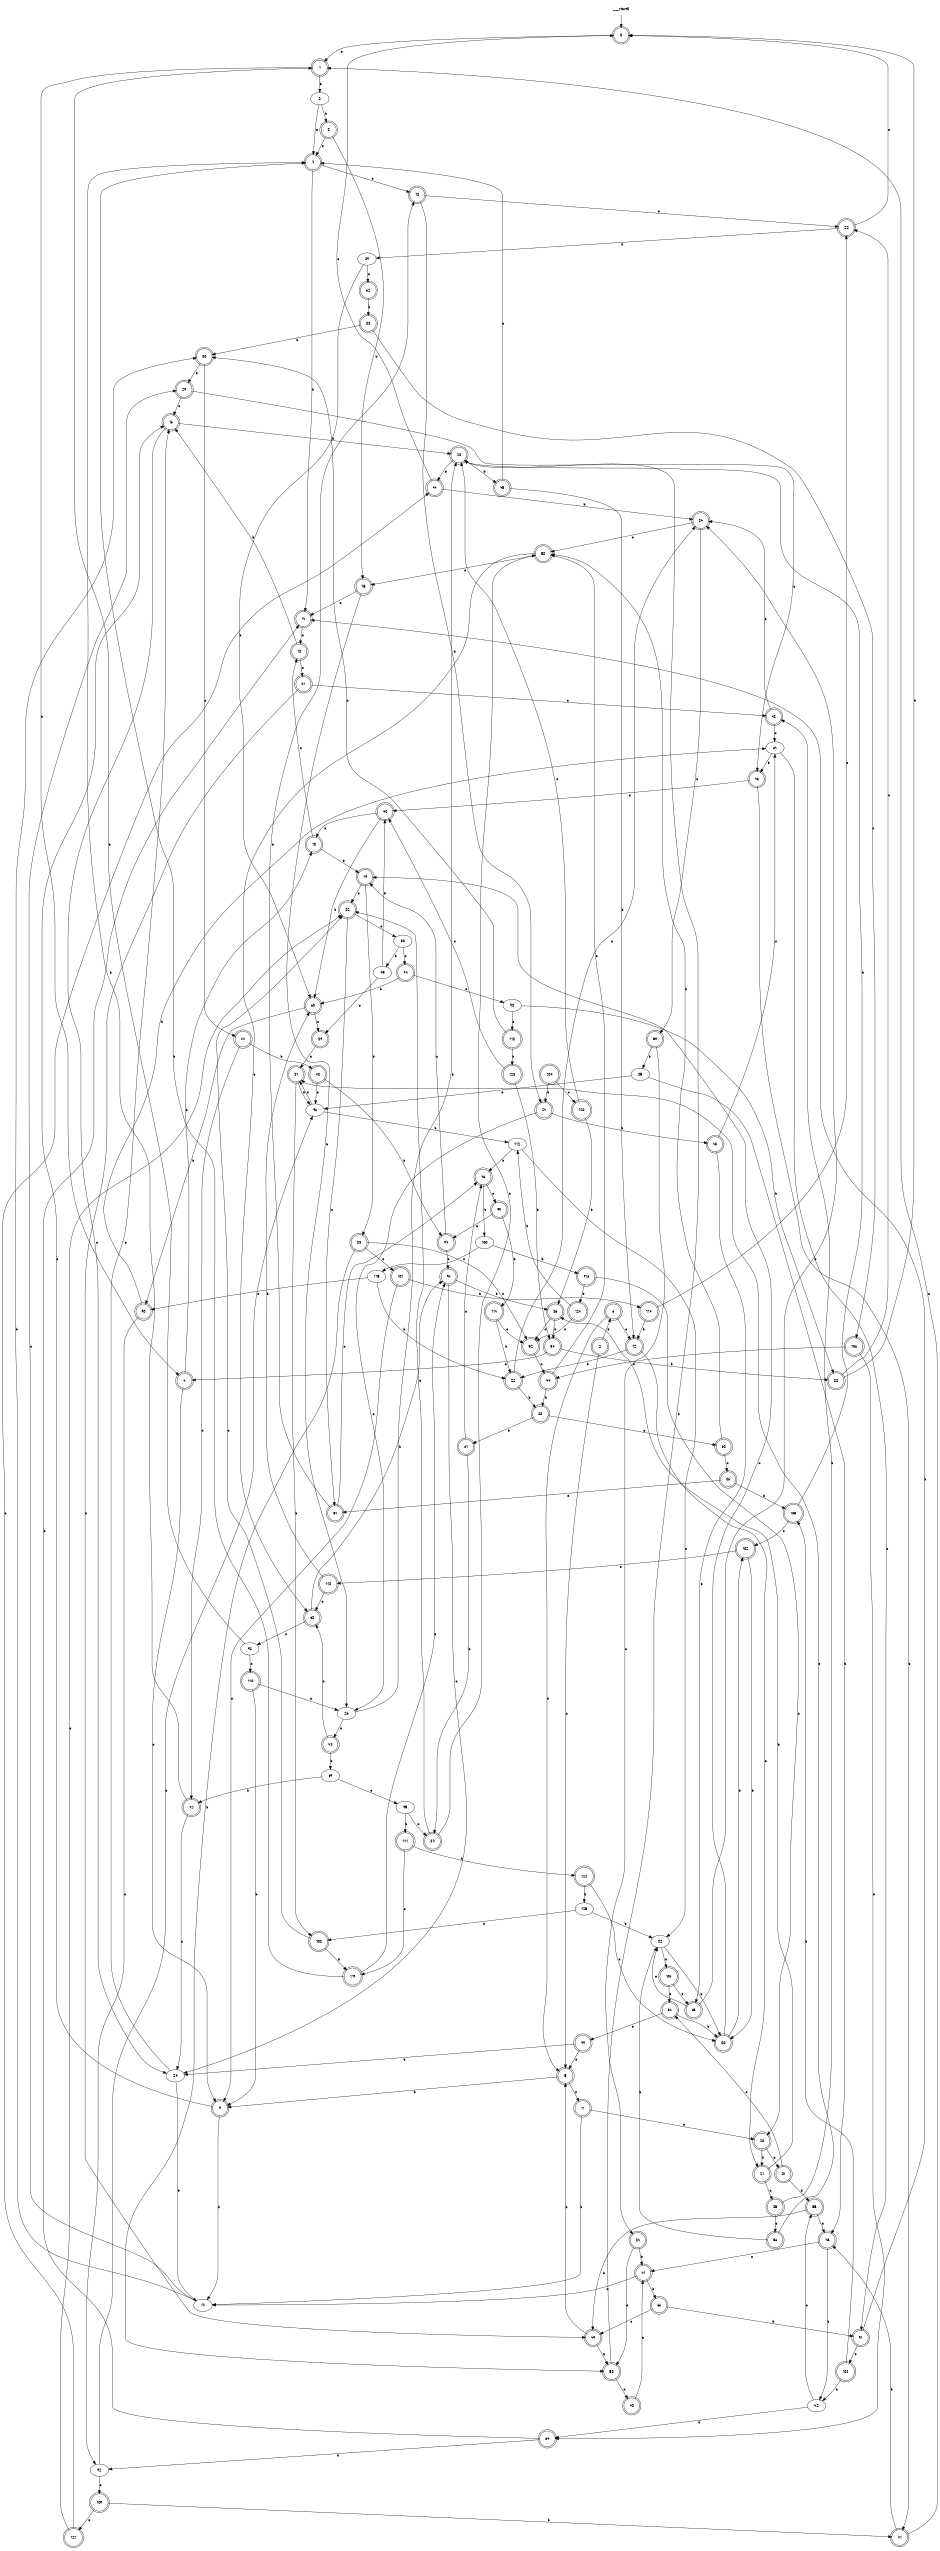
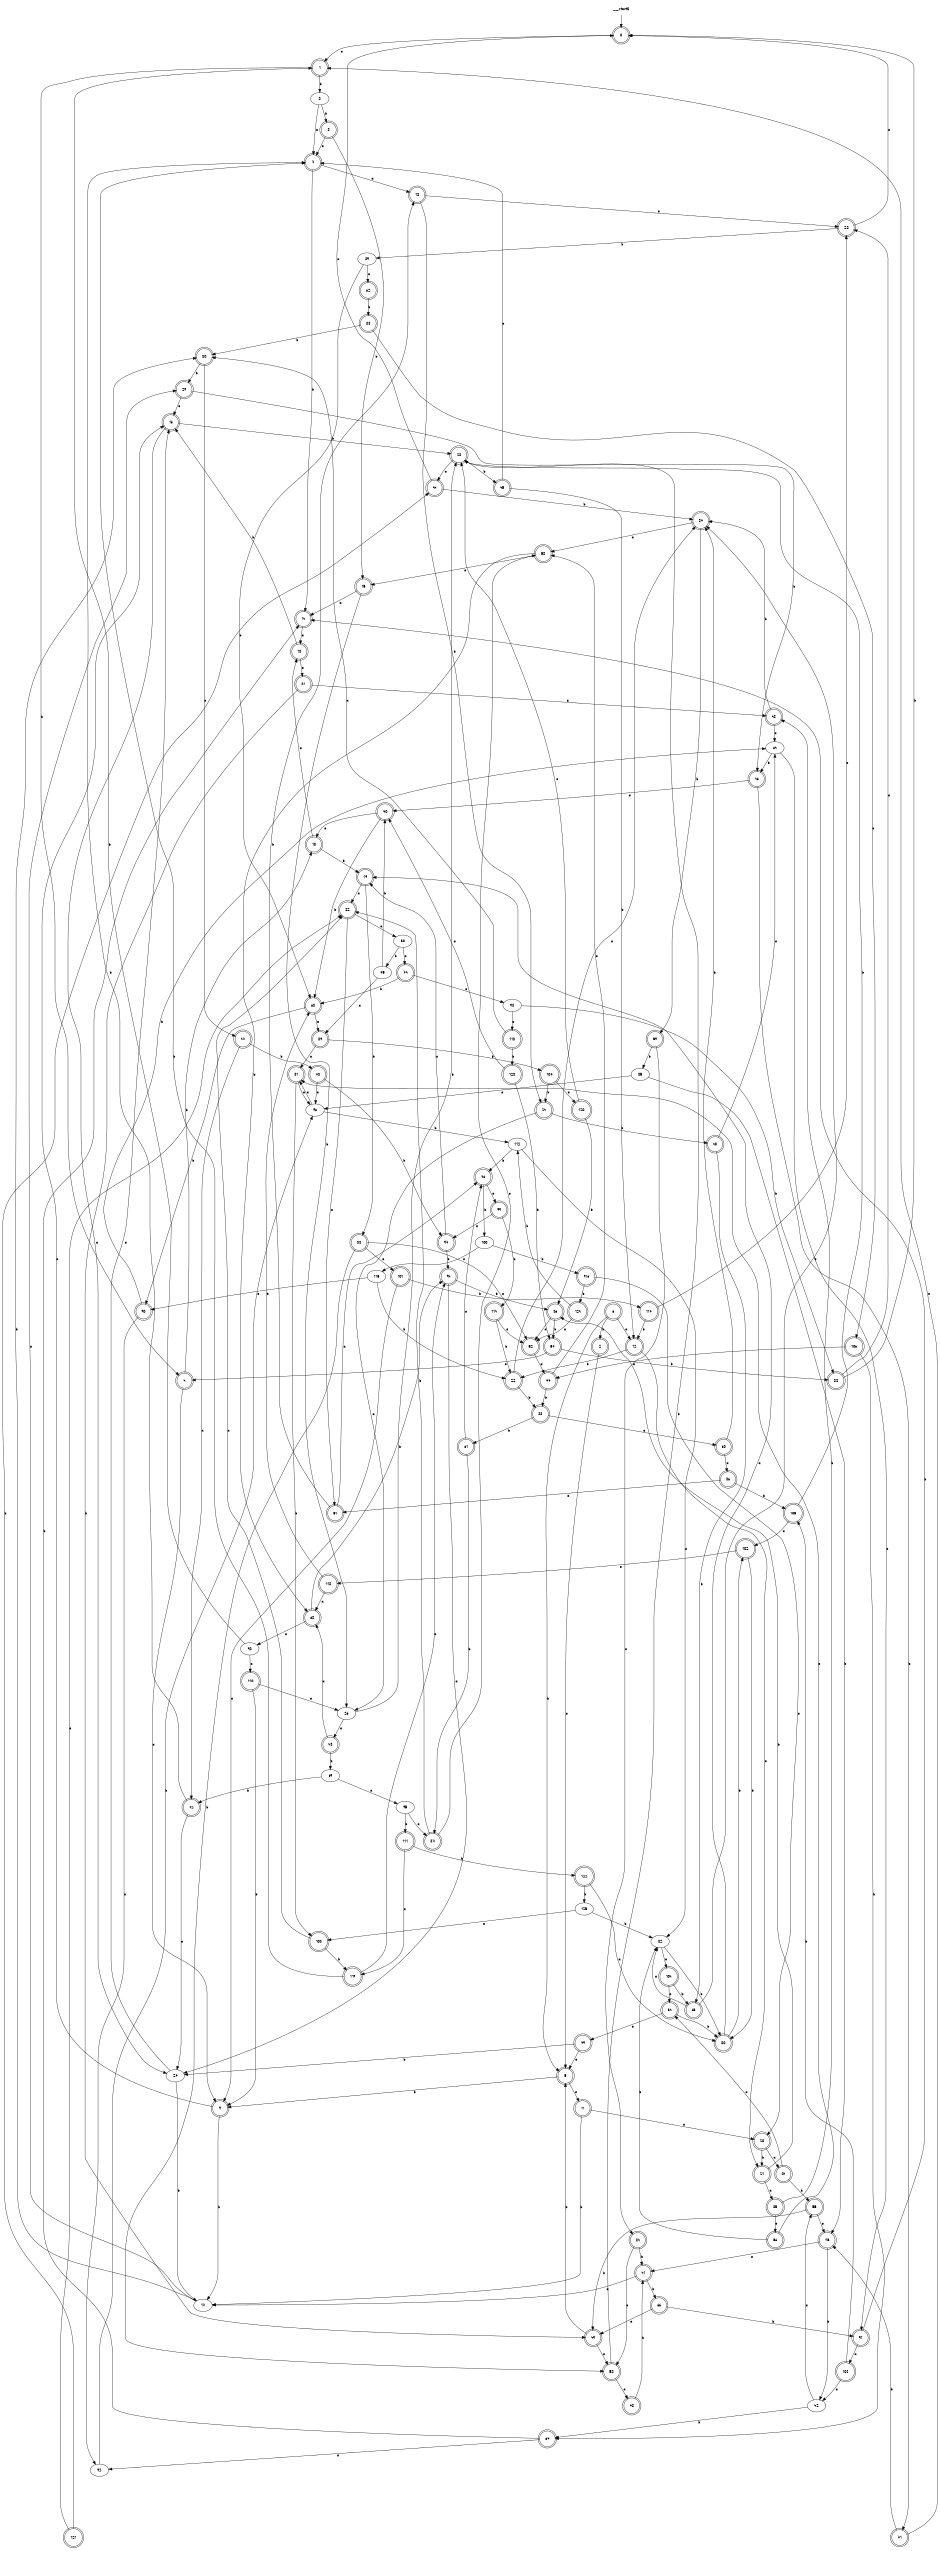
(685, 974) -> (713, 986)
none -> (434, 1049)
(607, 1329) -> (603, 1326)
(99, 2502) -> none
